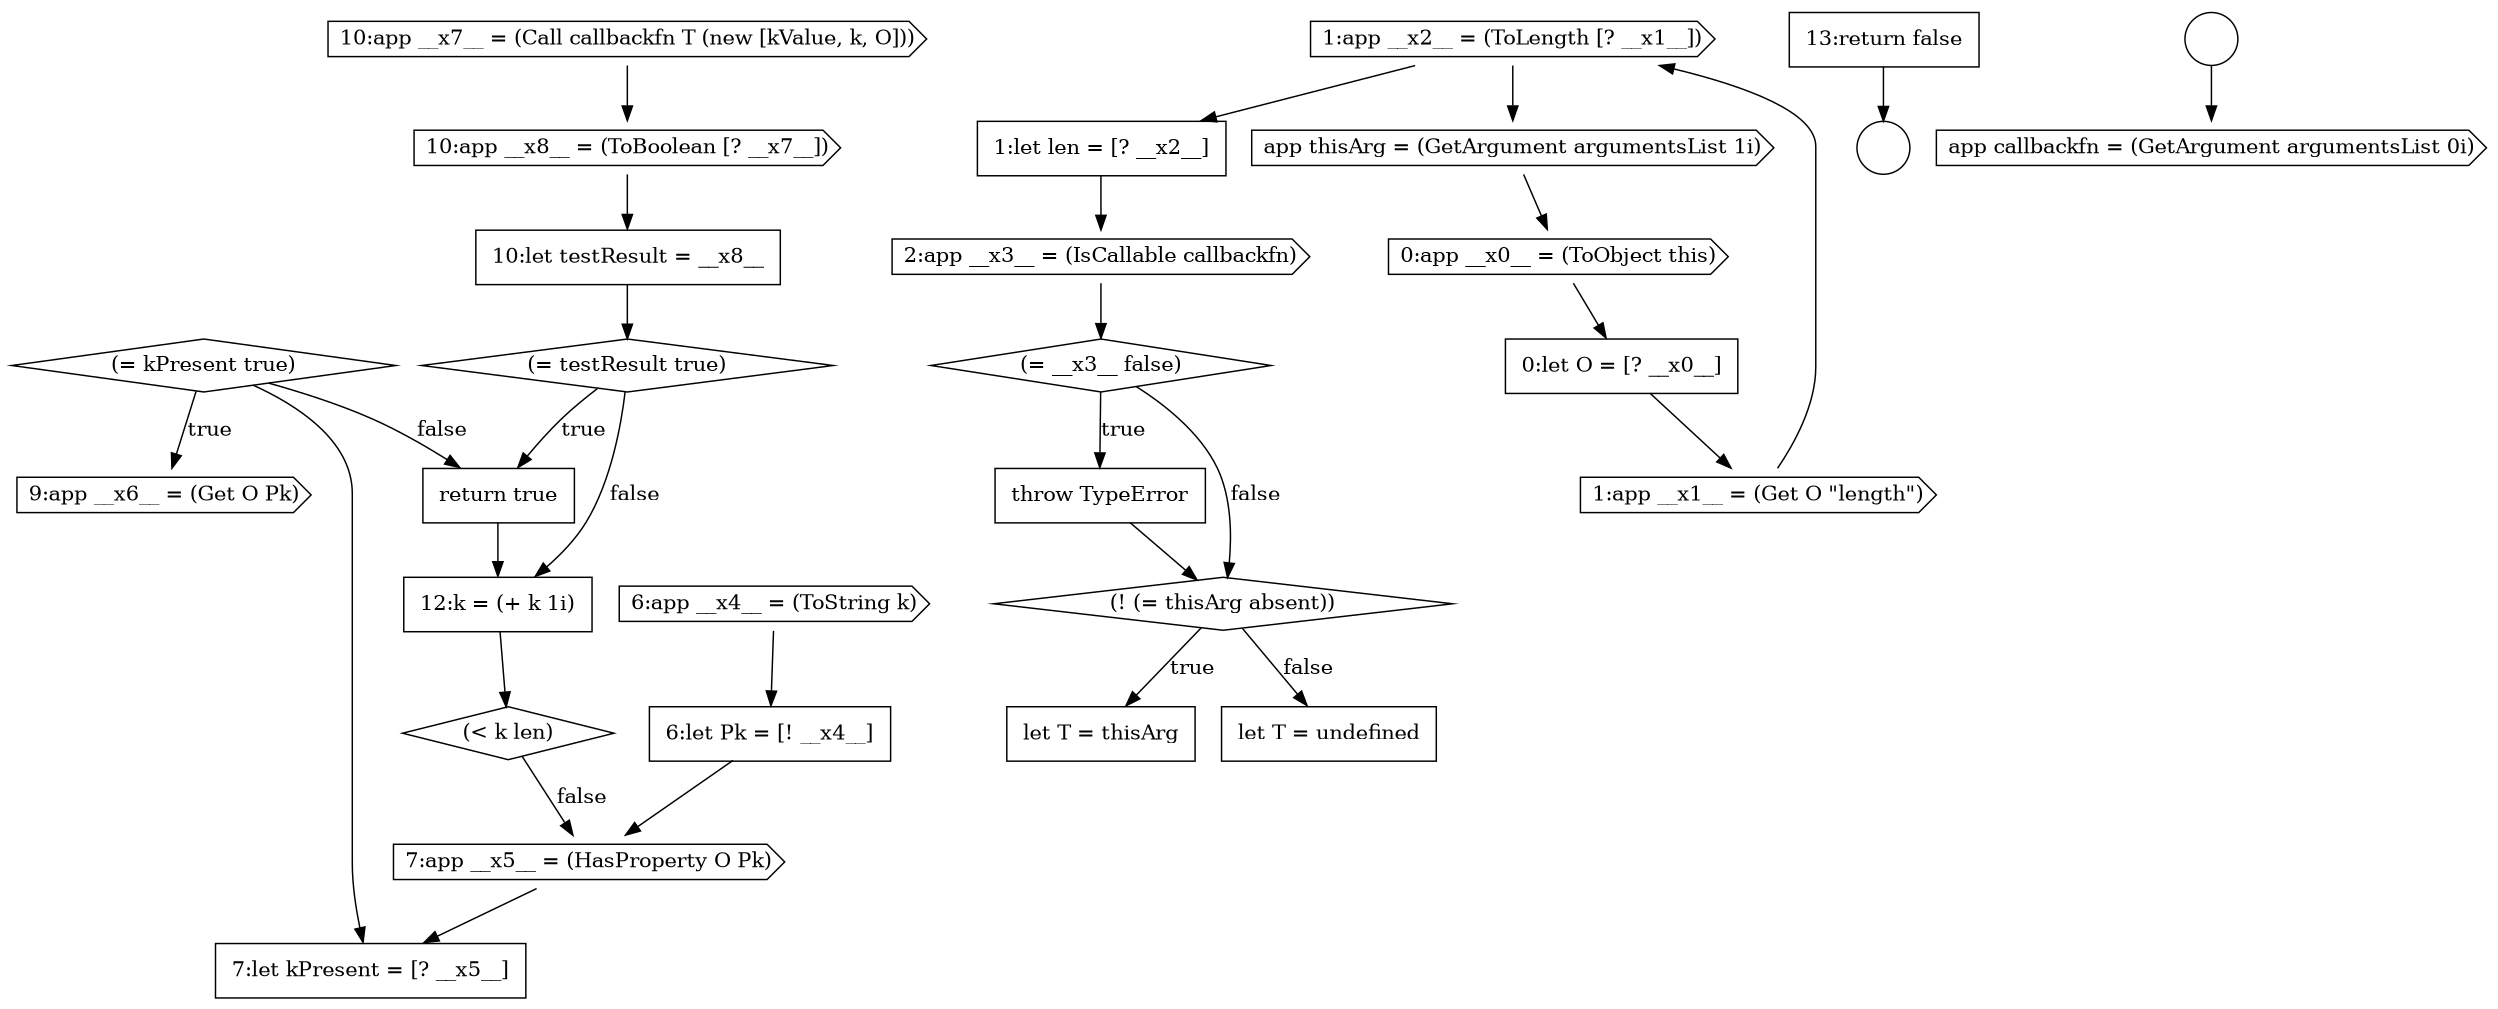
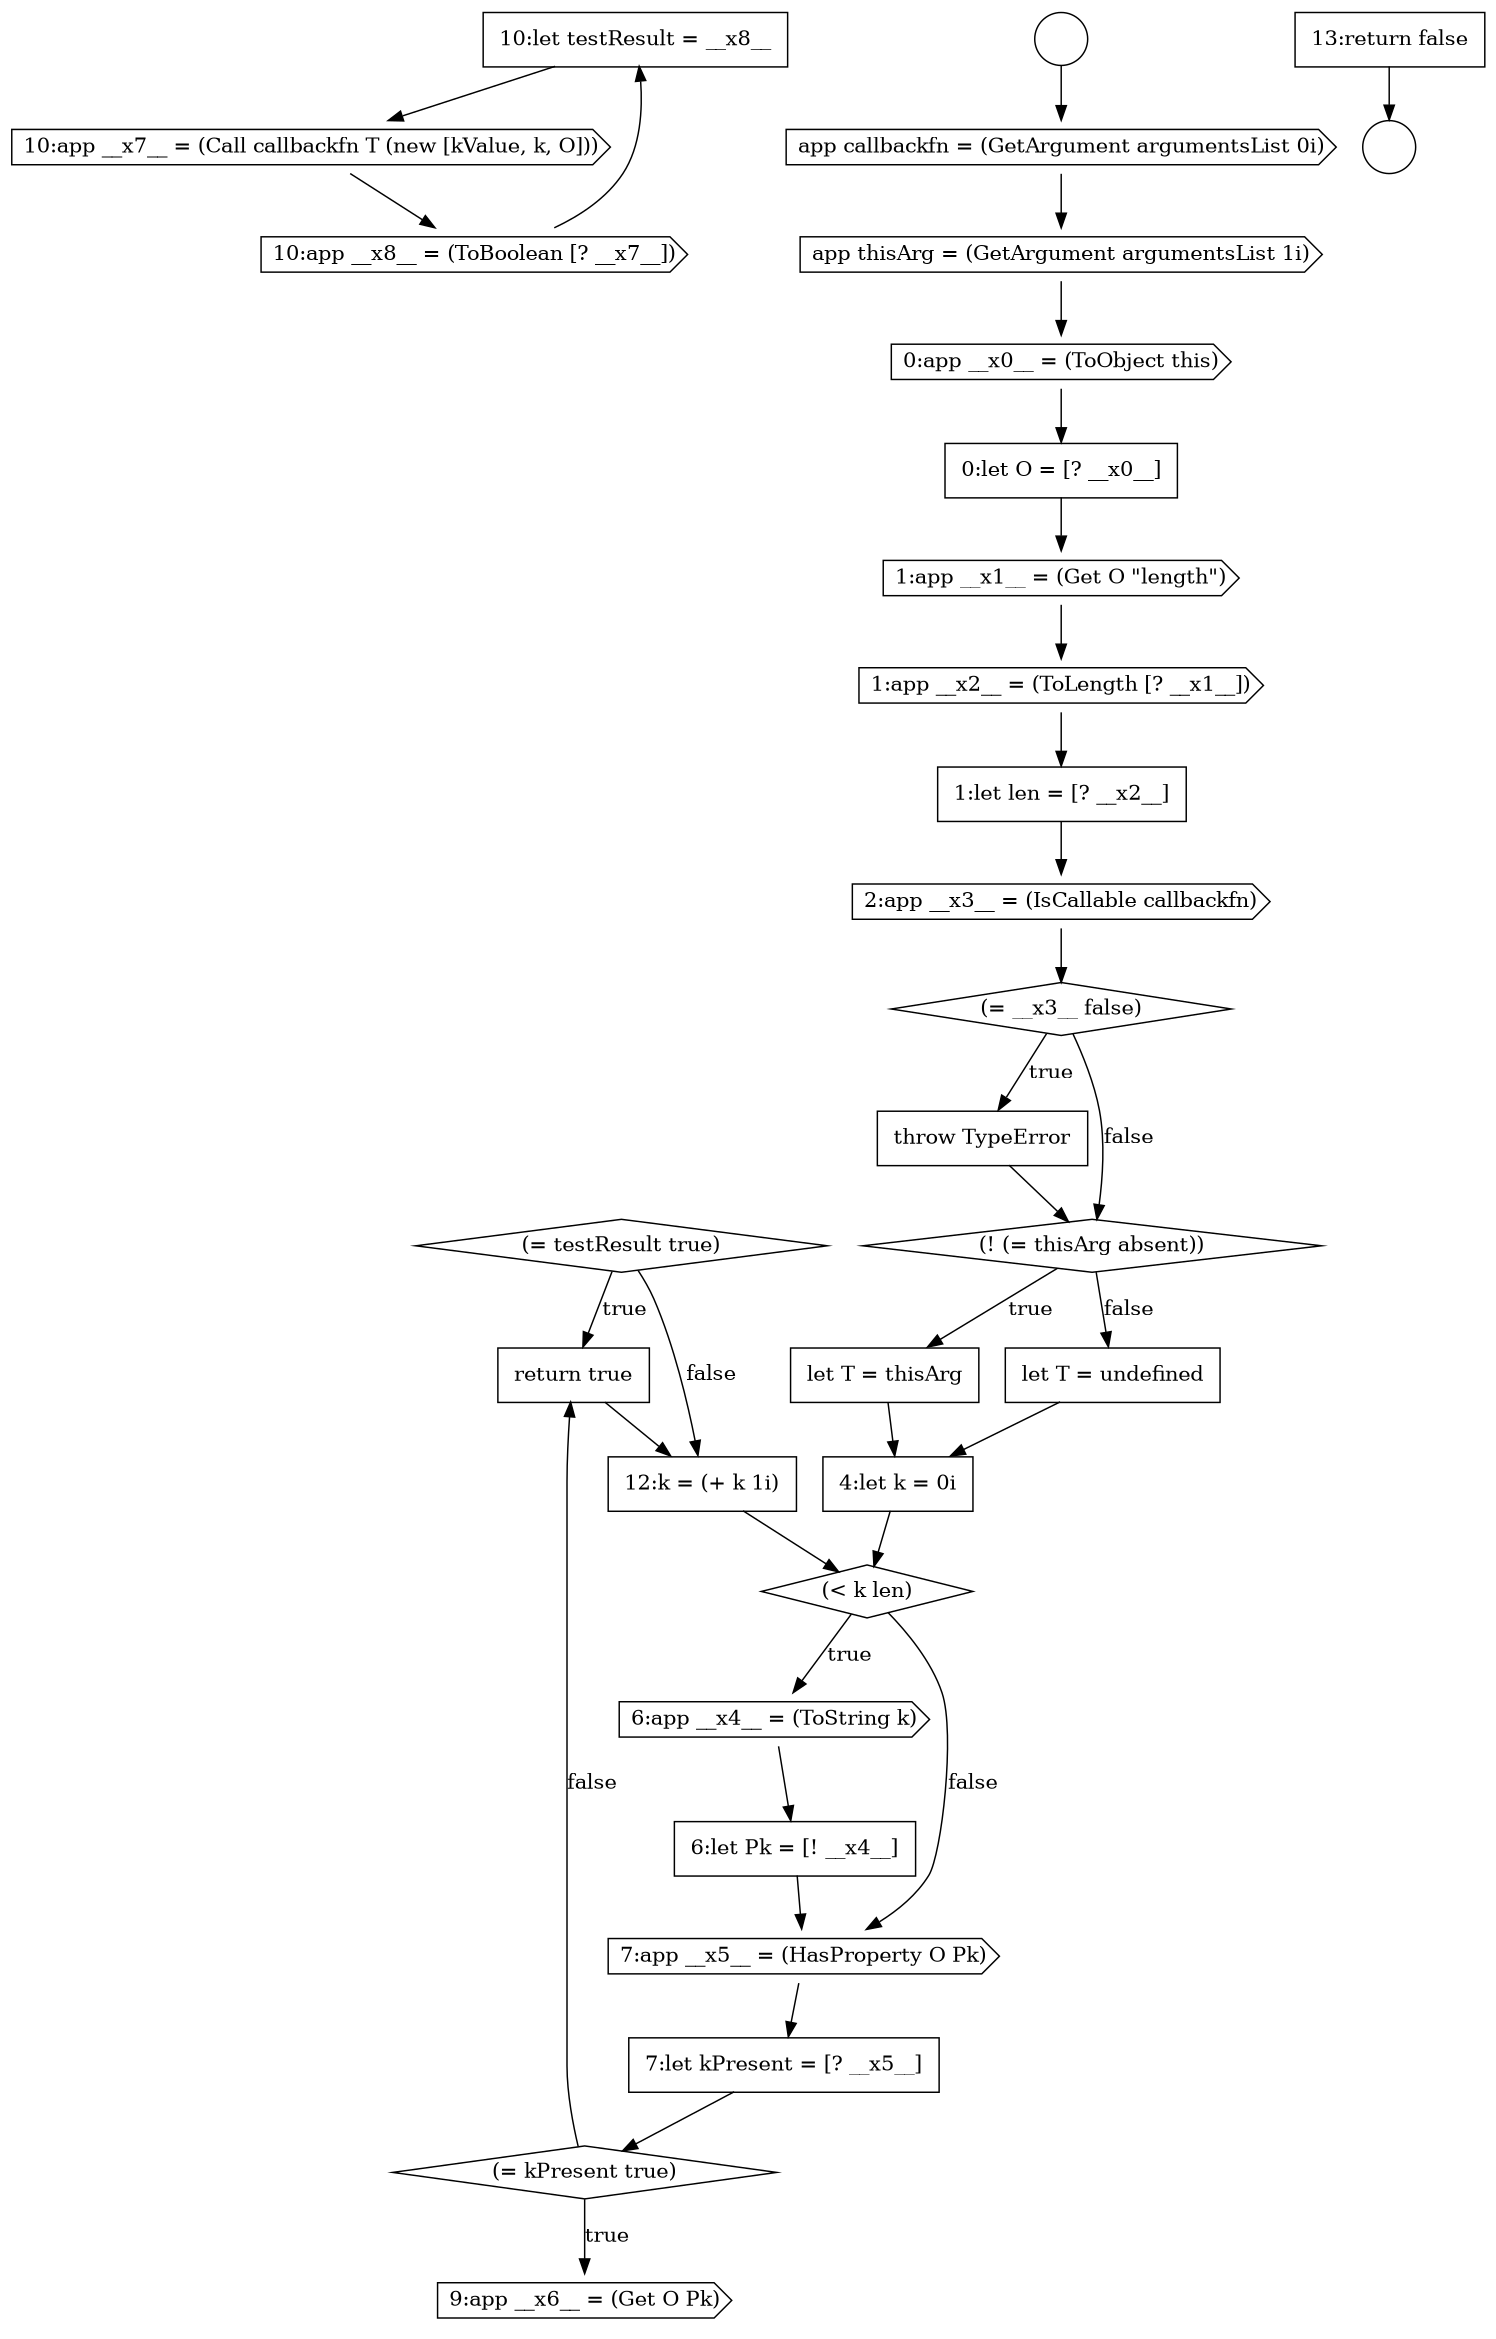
(1513, 86) -> (1061, 193)
(627, 304) -> (479, 91)
(352, 634) -> (685, 2118)
none -> (898, 1483)
none -> (827, 1647)
